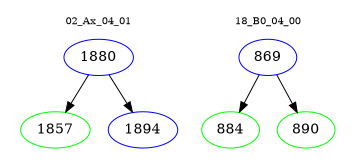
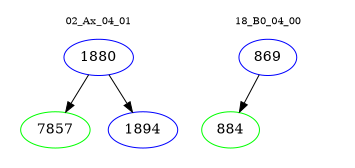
(55, 130) -> (55, 130)
(306, 130) -> none
